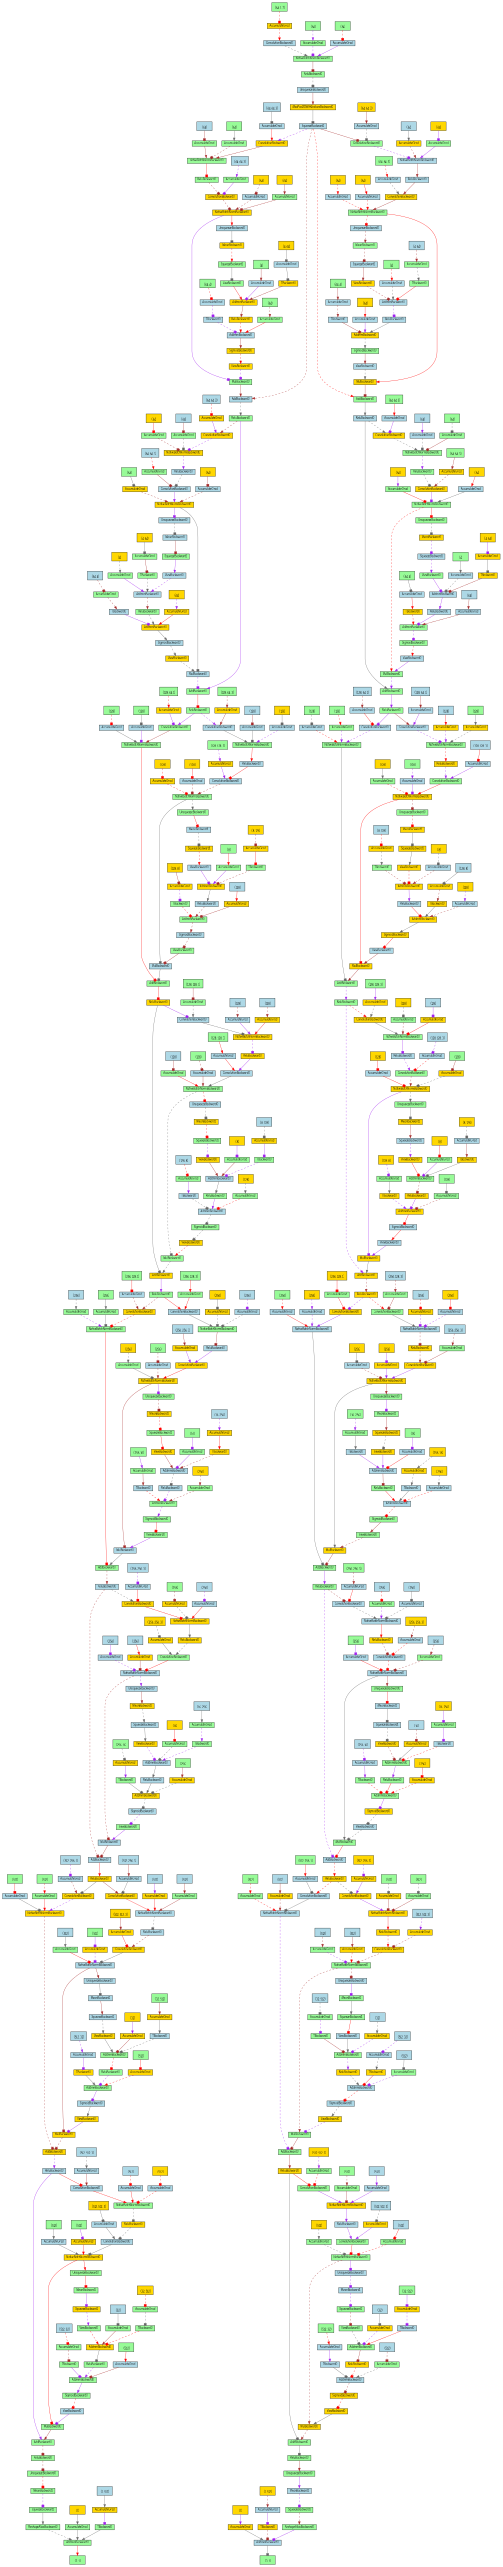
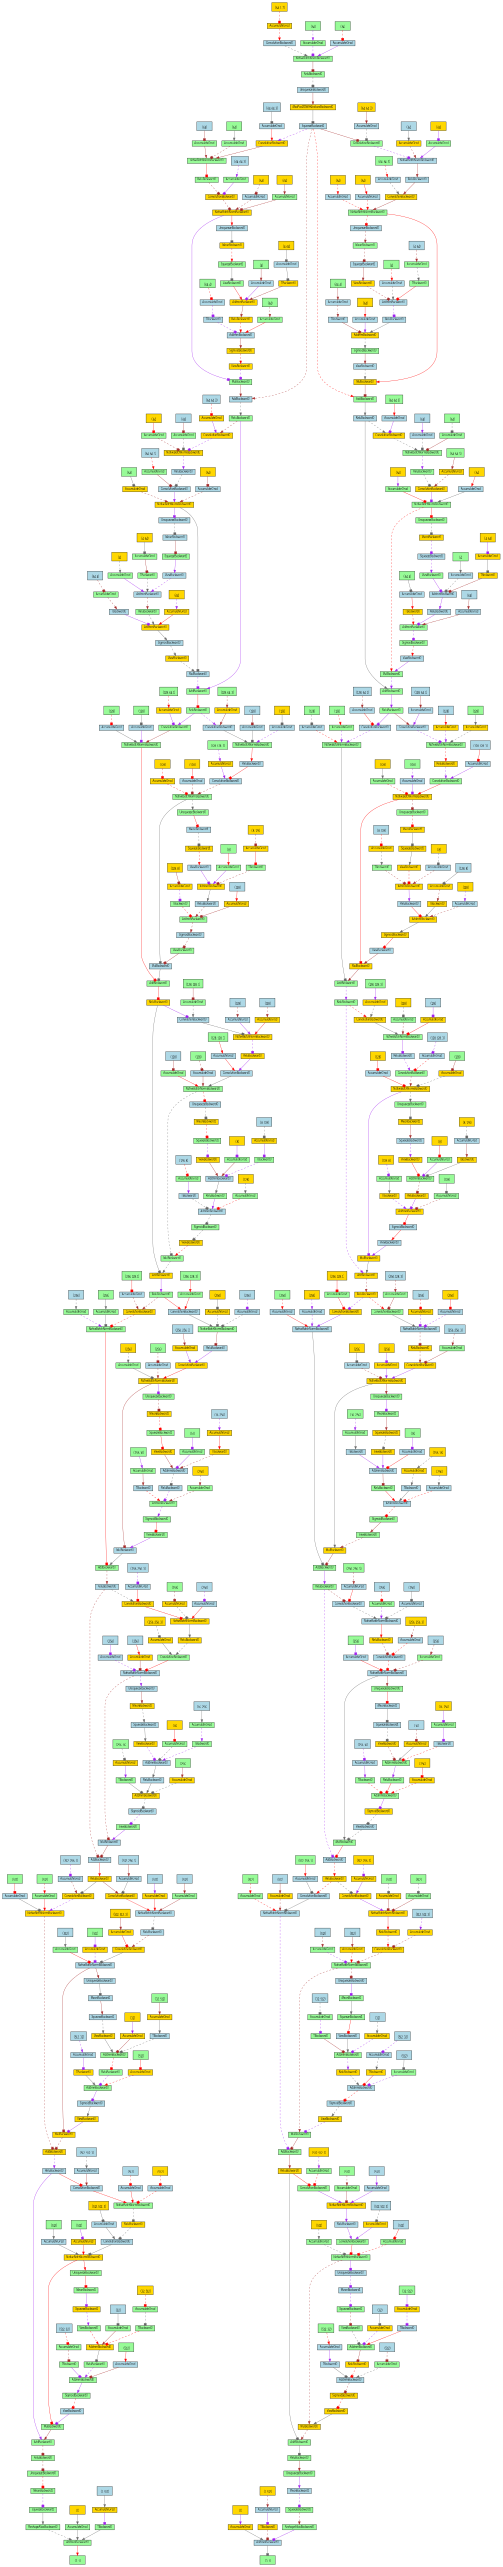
(280, 7) -> (280, 7)
